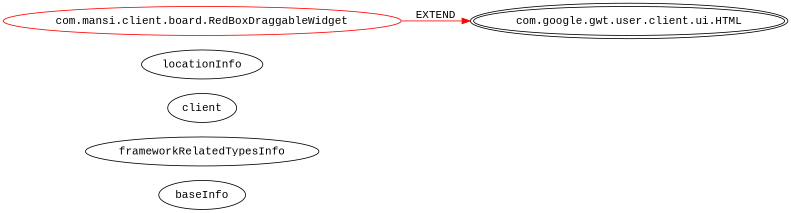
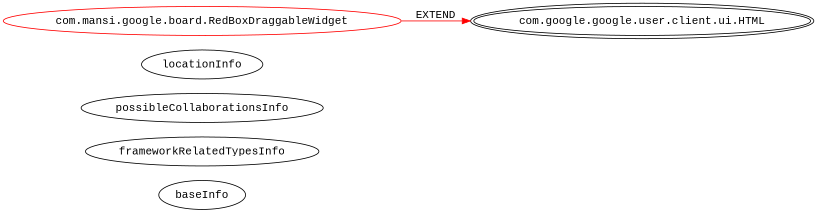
(202, 21) -> (202, 21)
(629, 21) -> (642, 21)
(202, 108) -> (202, 108)
